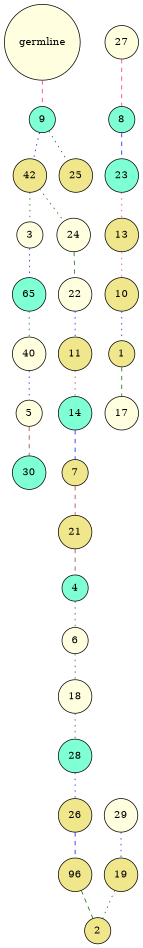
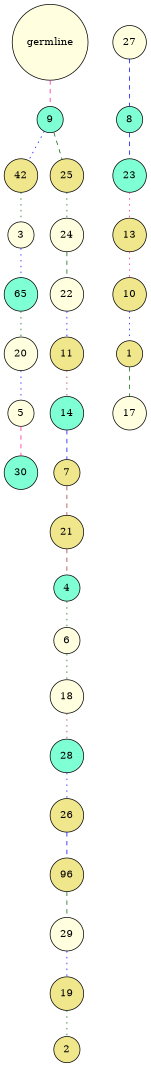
(122, 83) -> (130, 83)
(58, 146) -> (58, 146)
(52, 205) -> (67, 205)
(29, 354) -> (21, 354)
(29, 441) -> (21, 441)
(75, 726) -> (67, 726)
(87, 904) -> (67, 905)
